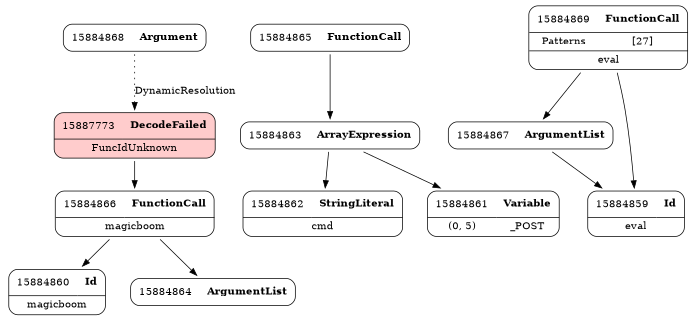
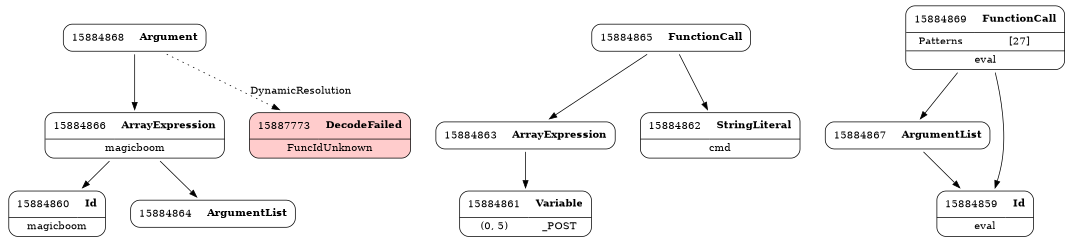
(327, 166) -> (692, 79)
(135, 171) -> (135, 78)
(169, 203) -> (169, 125)
